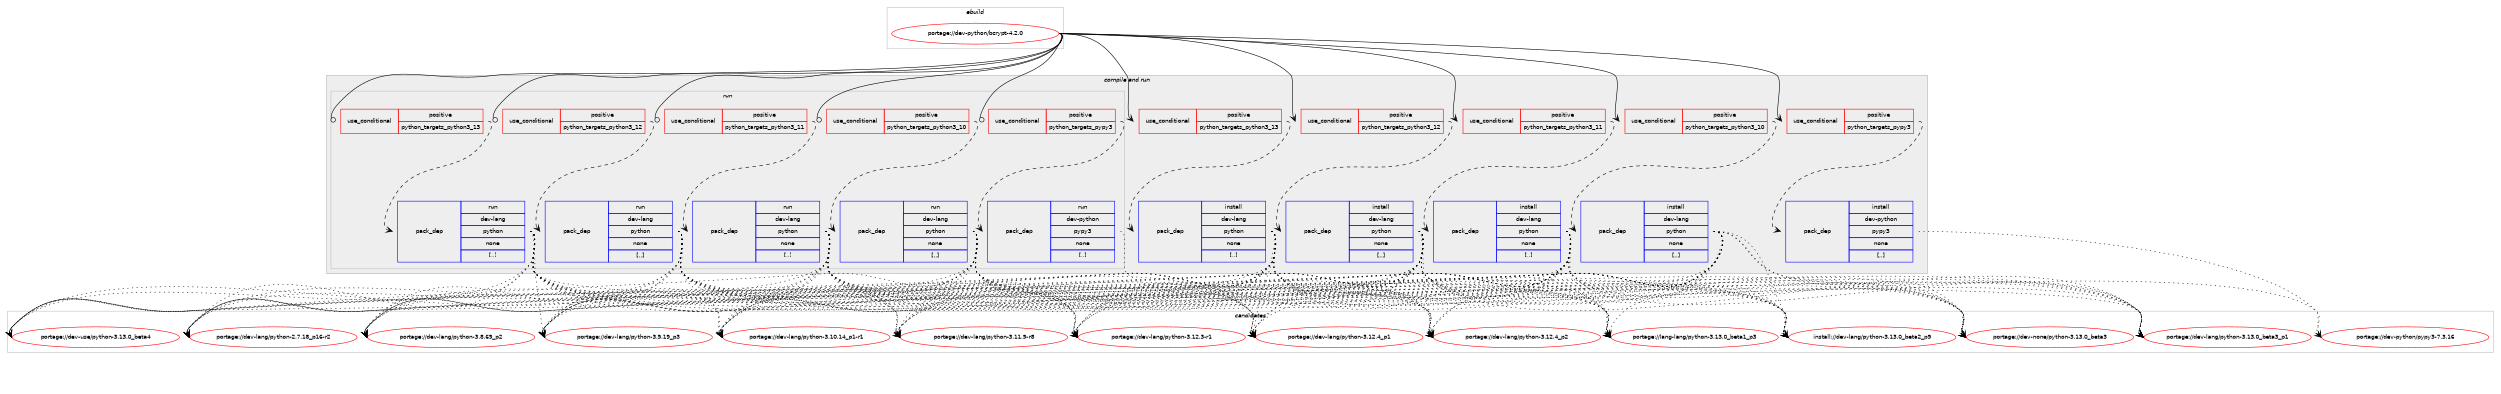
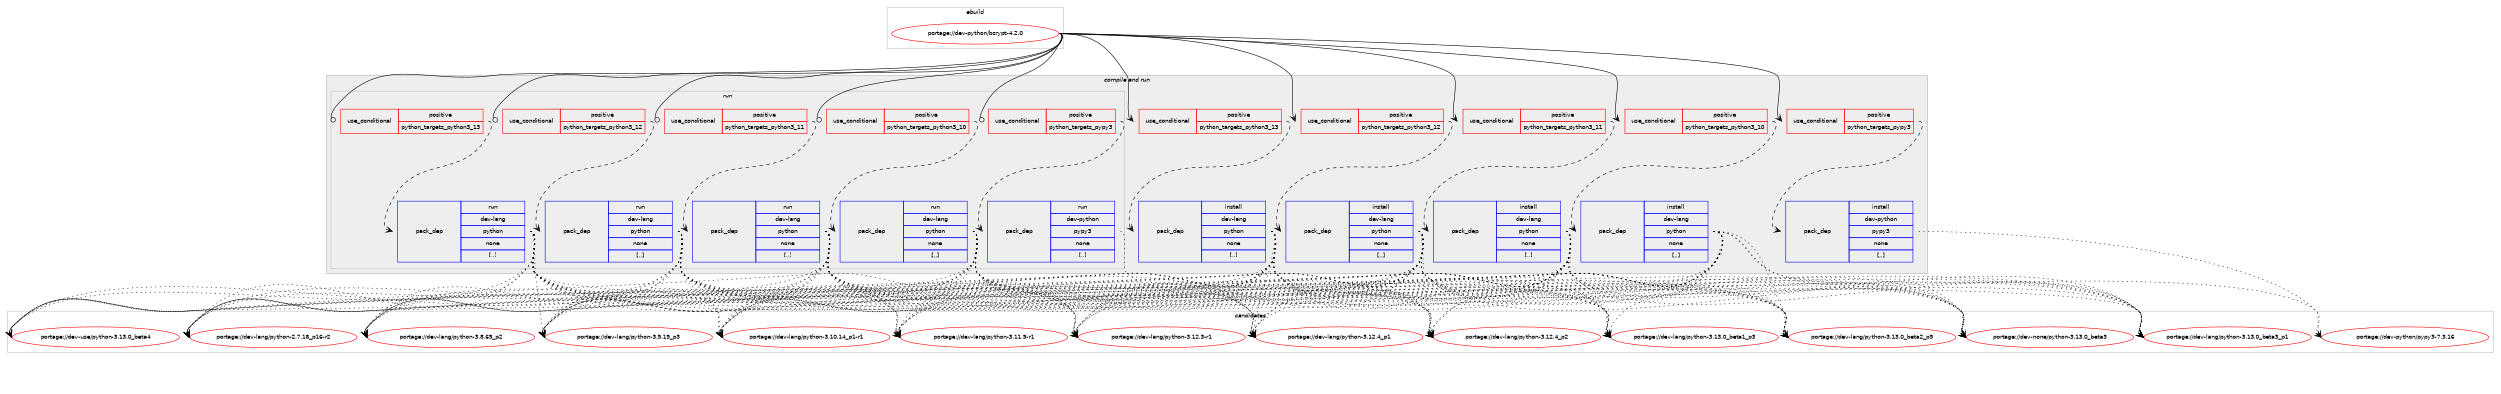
(984, 337) -> (984, 337)
(1695, 337) -> (1695, 337)
(1872, 337) -> (1872, 337)
